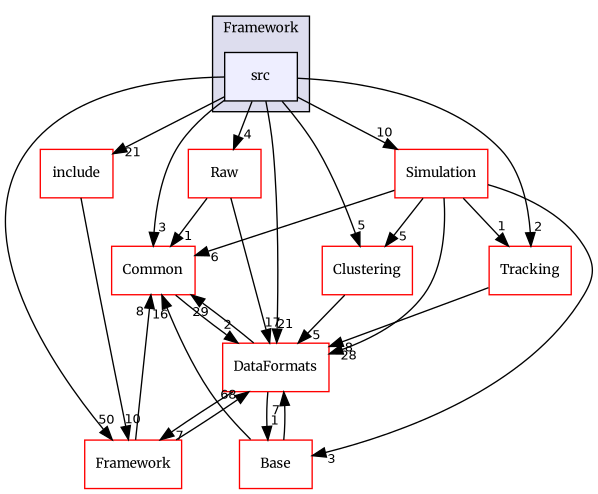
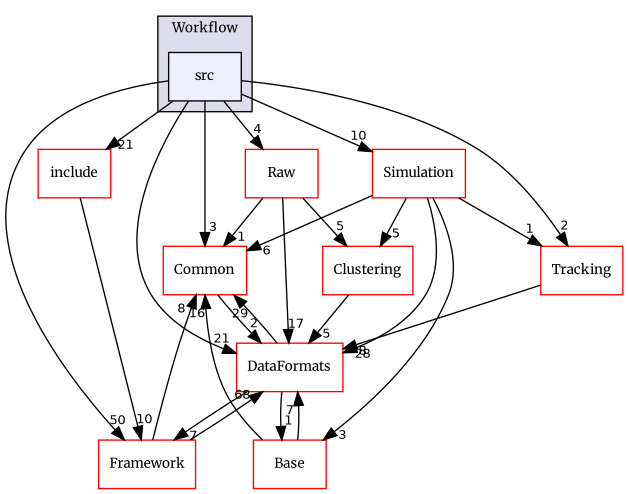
(261, 29) -> (205, 29)
(325, 164) -> (315, 211)
